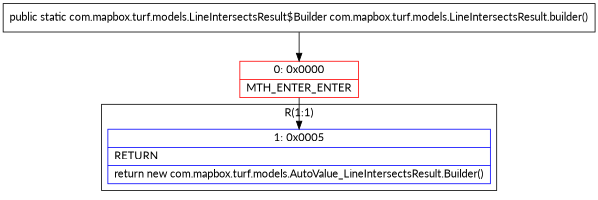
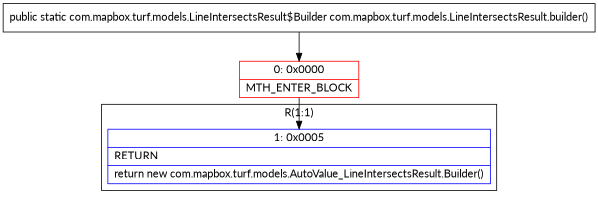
(299, 88) -> (299, 88)
